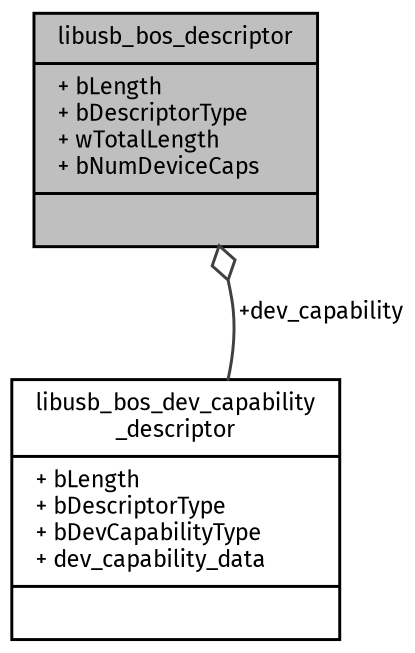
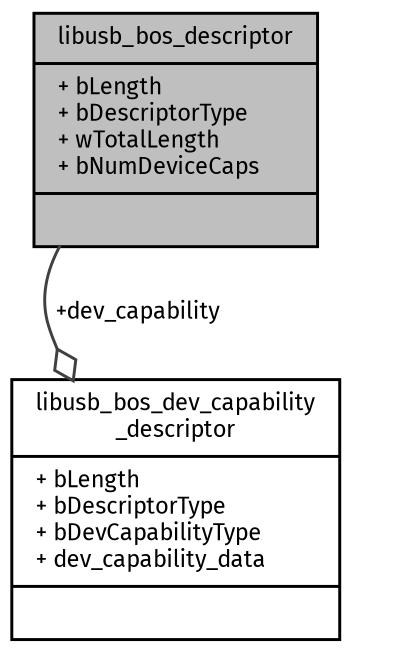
(234, 331) -> (45, 297)
